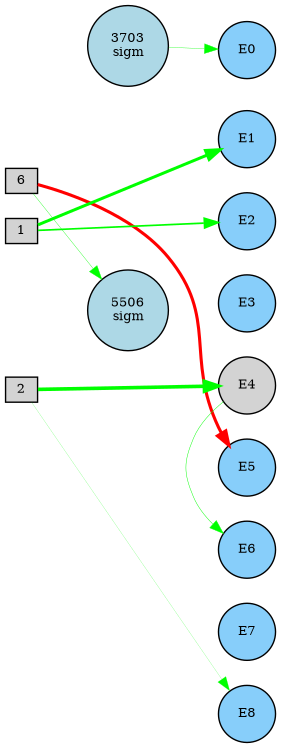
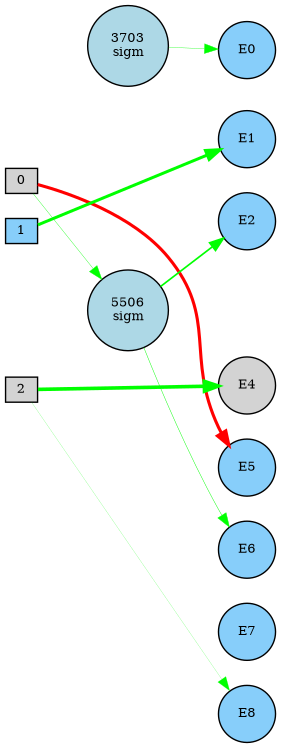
(22, 181) -> (22, 181)
(117, 227) -> (186, 267)
(22, 231) -> (22, 231)
(247, 303) -> none
(187, 460) -> (180, 432)
